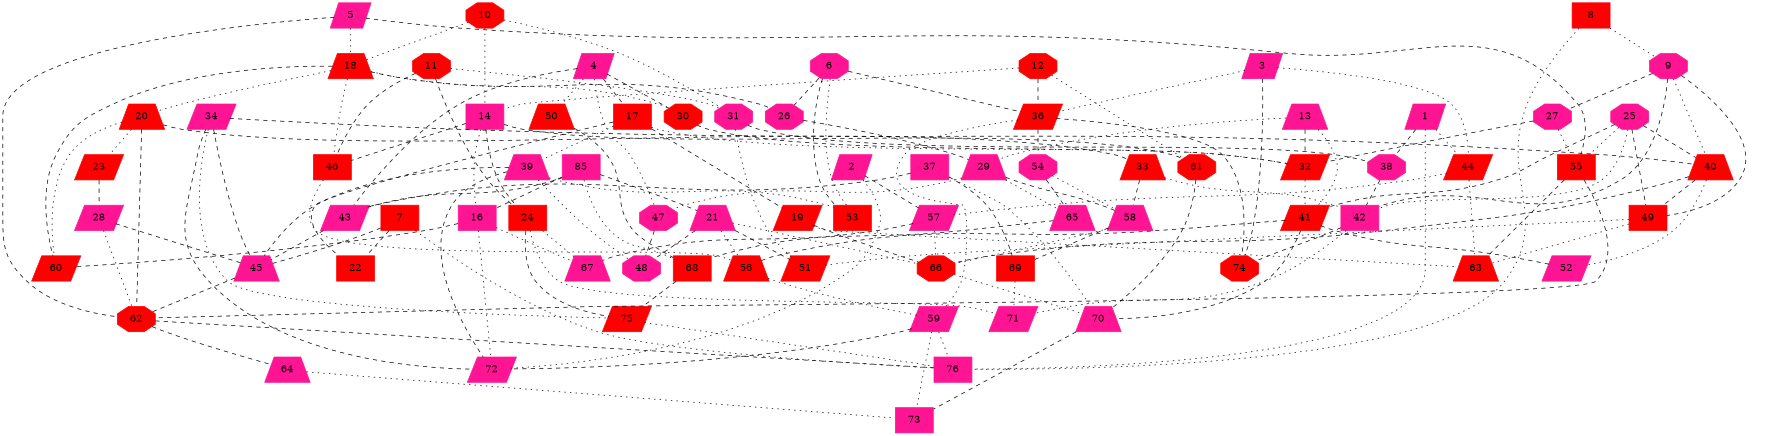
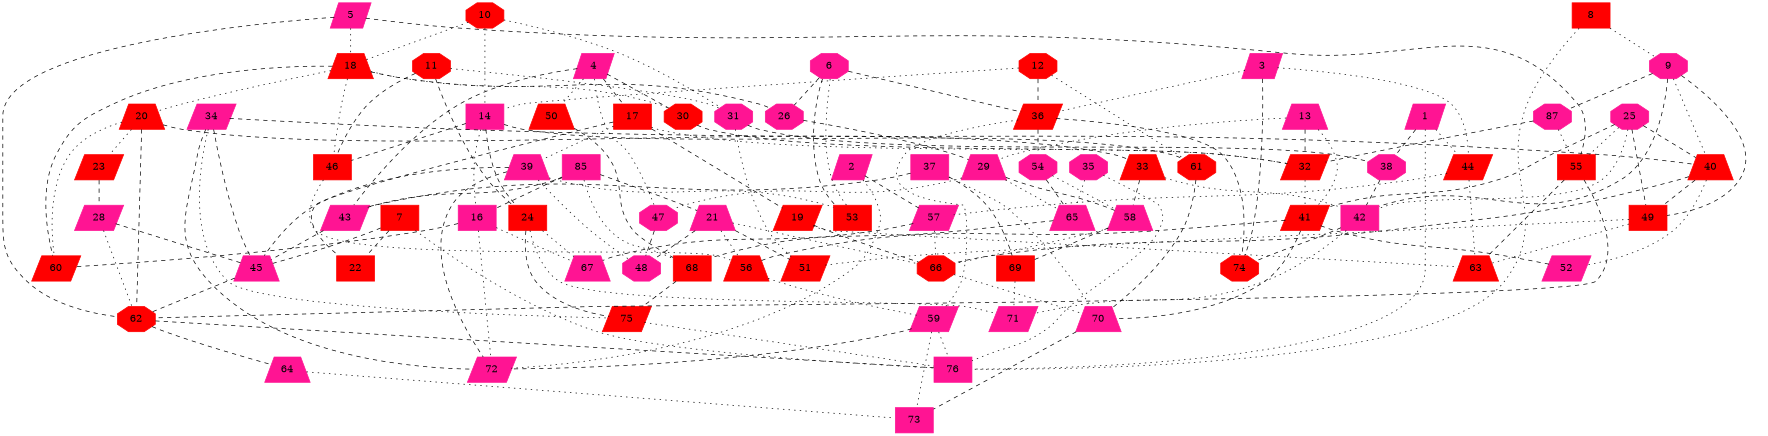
(1552, 117) -> (1552, 117)
none -> (1089, 167)
